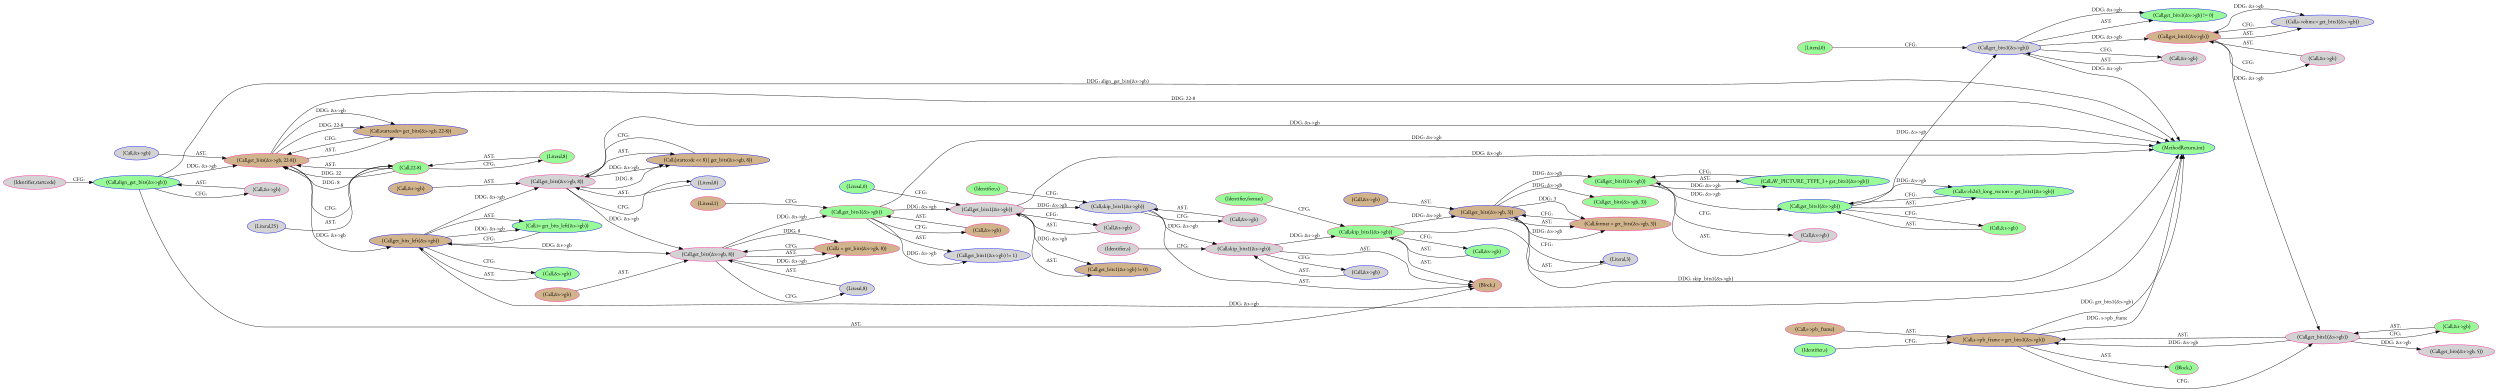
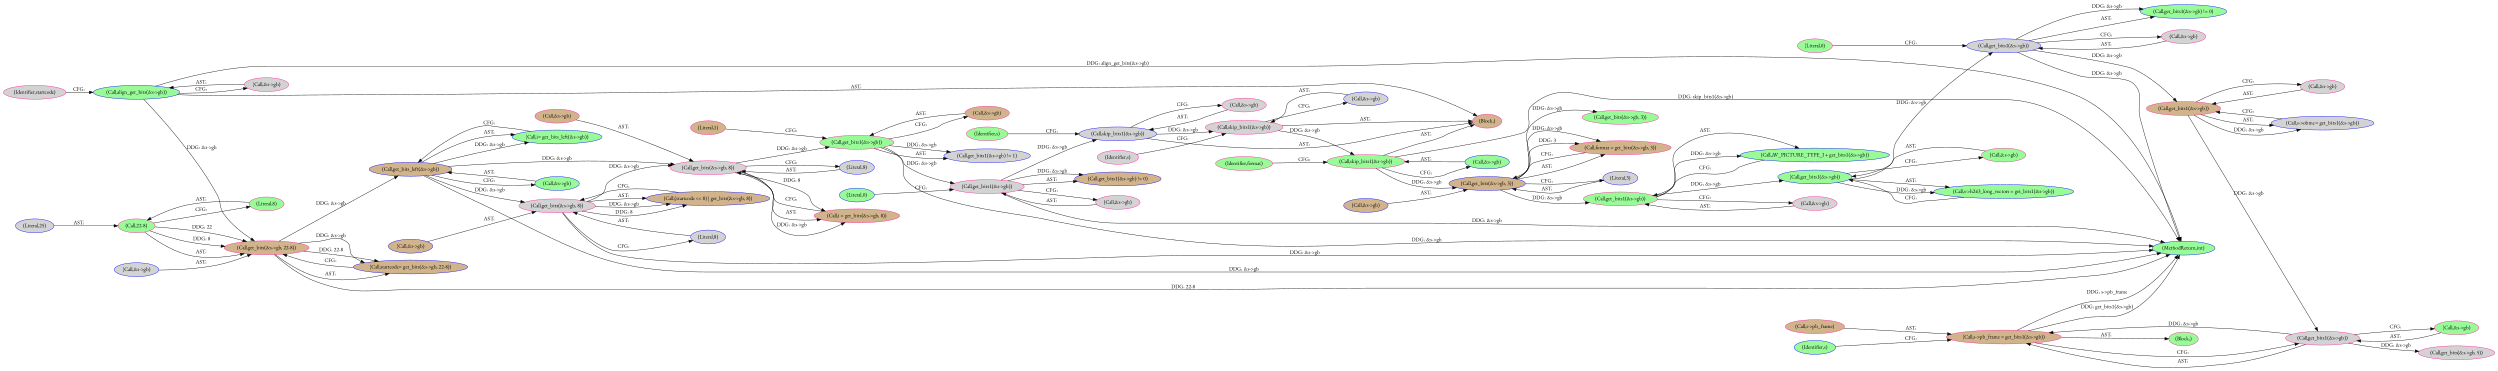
(339, 216) -> none
(2004, 340) -> (2004, 337)
